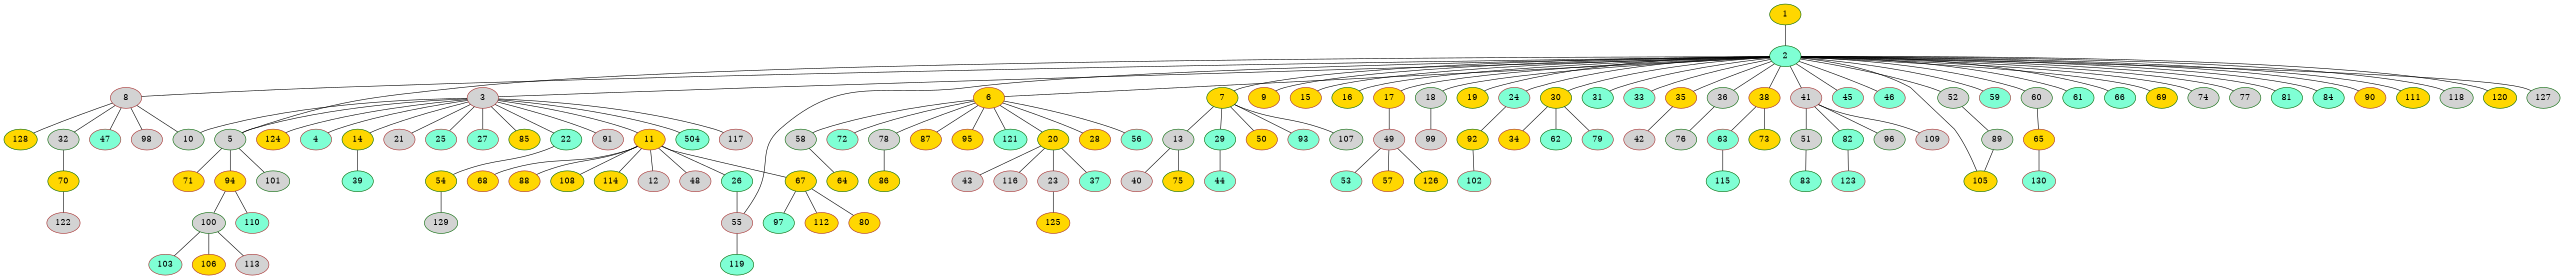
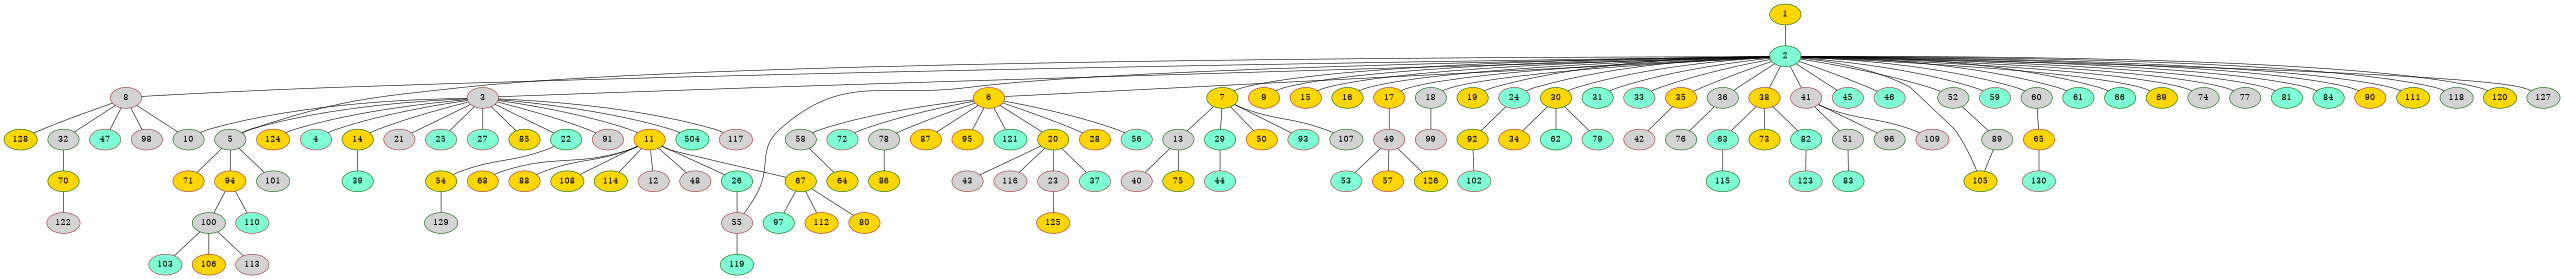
(1827, 119) -> (1785, 119)
